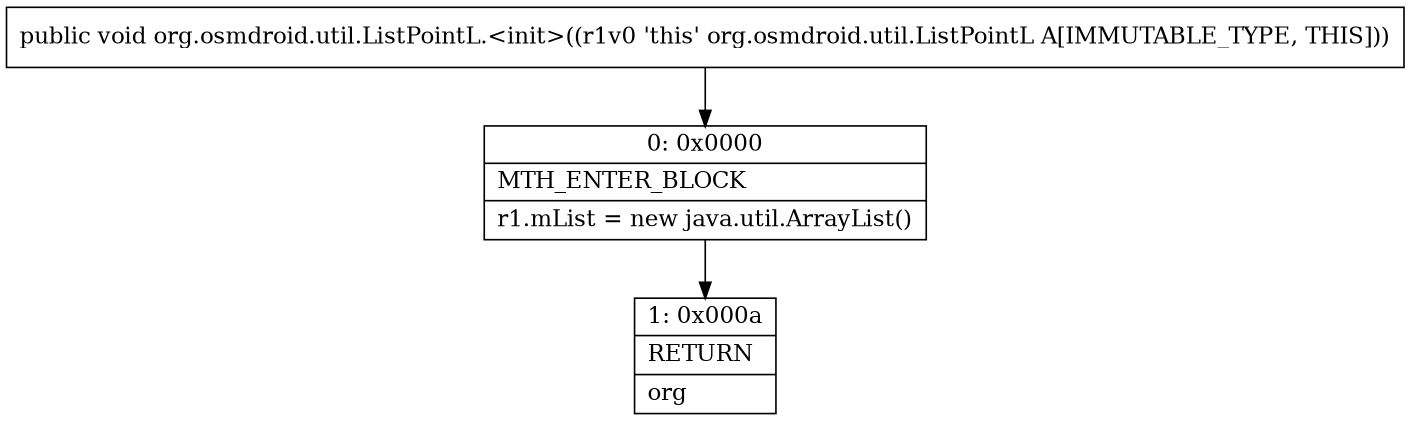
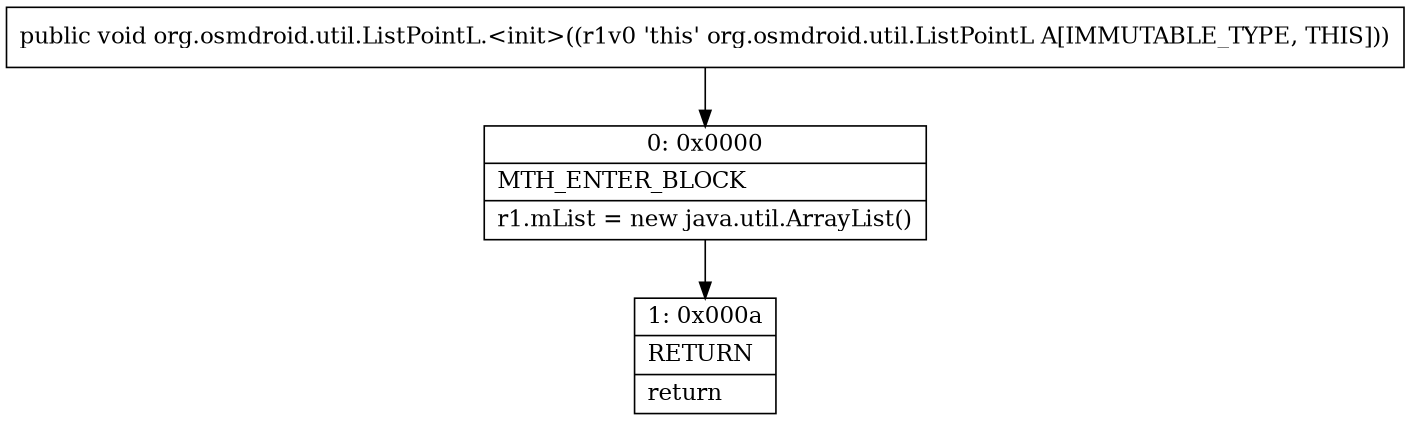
(668, 393) -> (685, 393)
